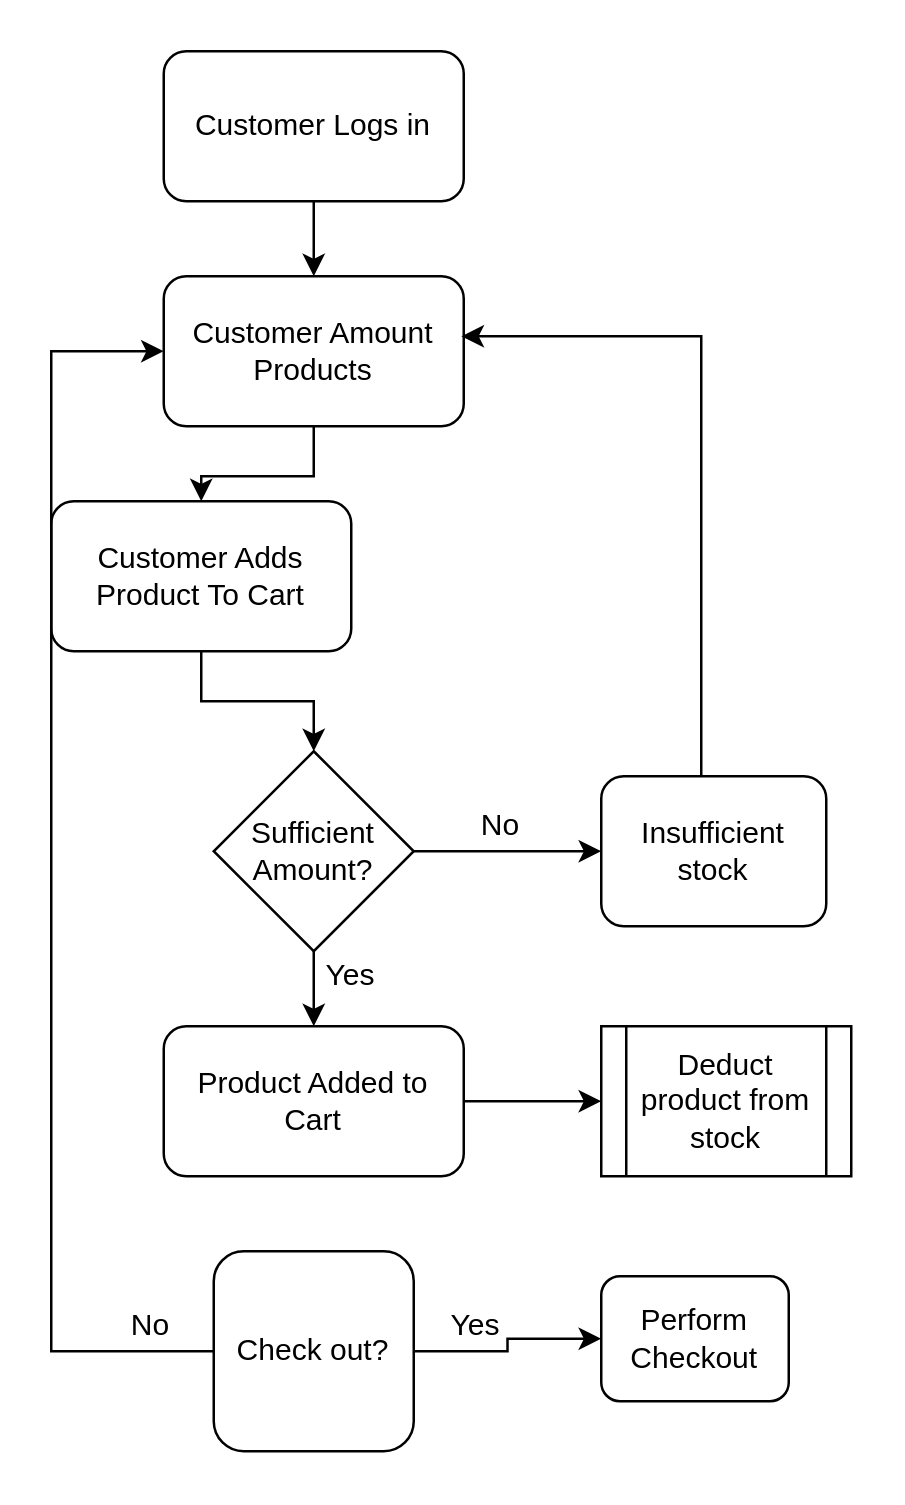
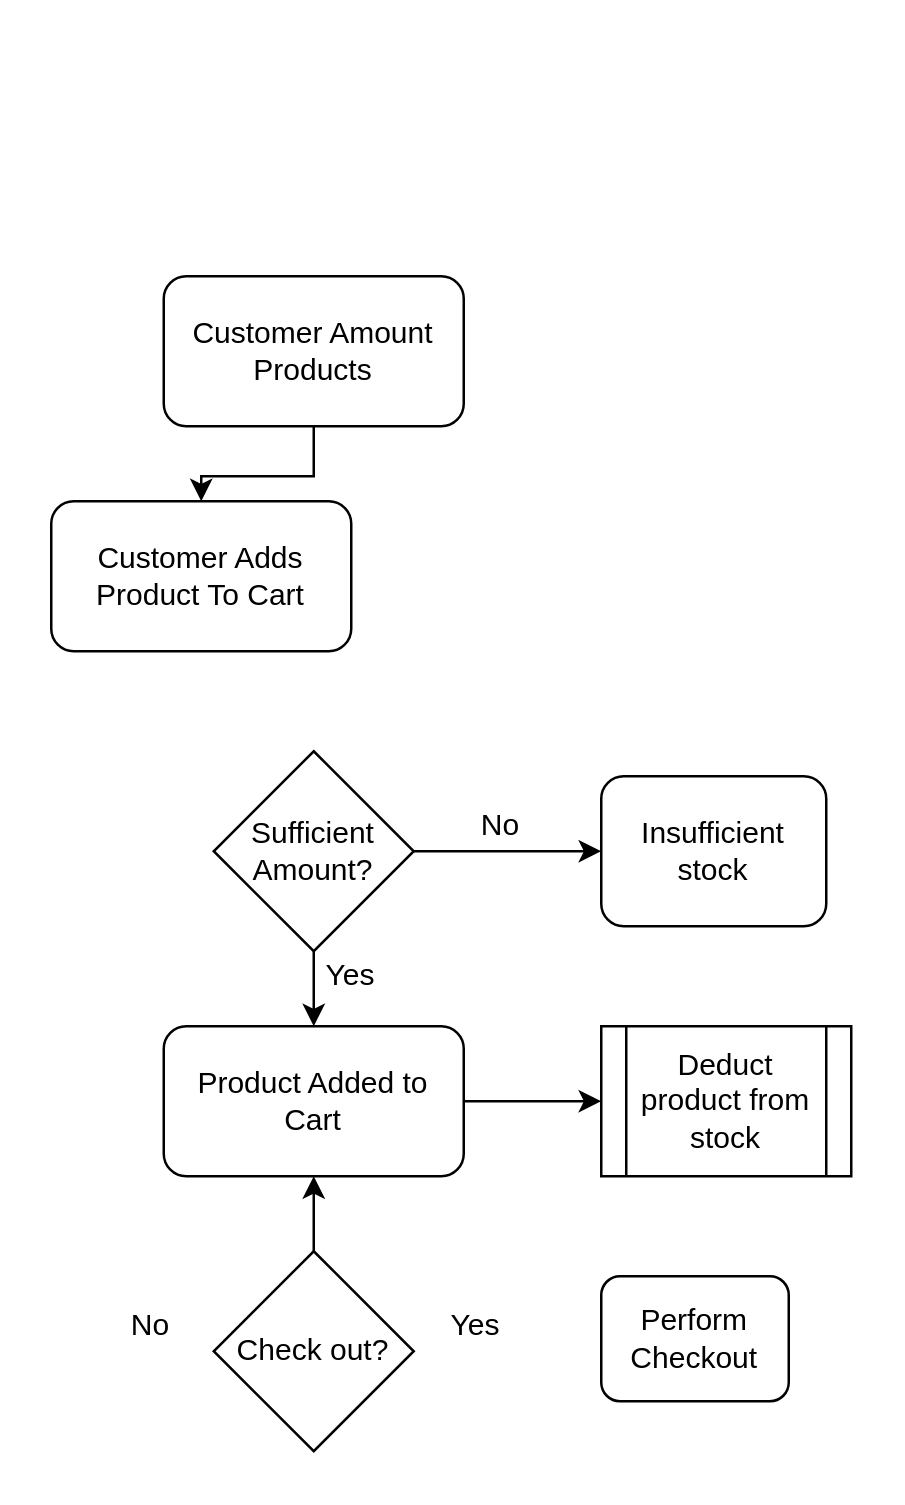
(314, 126) -> none
(314, 247) -> none
(701, 445) -> none
(249, 701) -> none
(51, 1072) -> none
(314, 1351) -> (314, 1351)
(505, 1351) -> (314, 1205)
